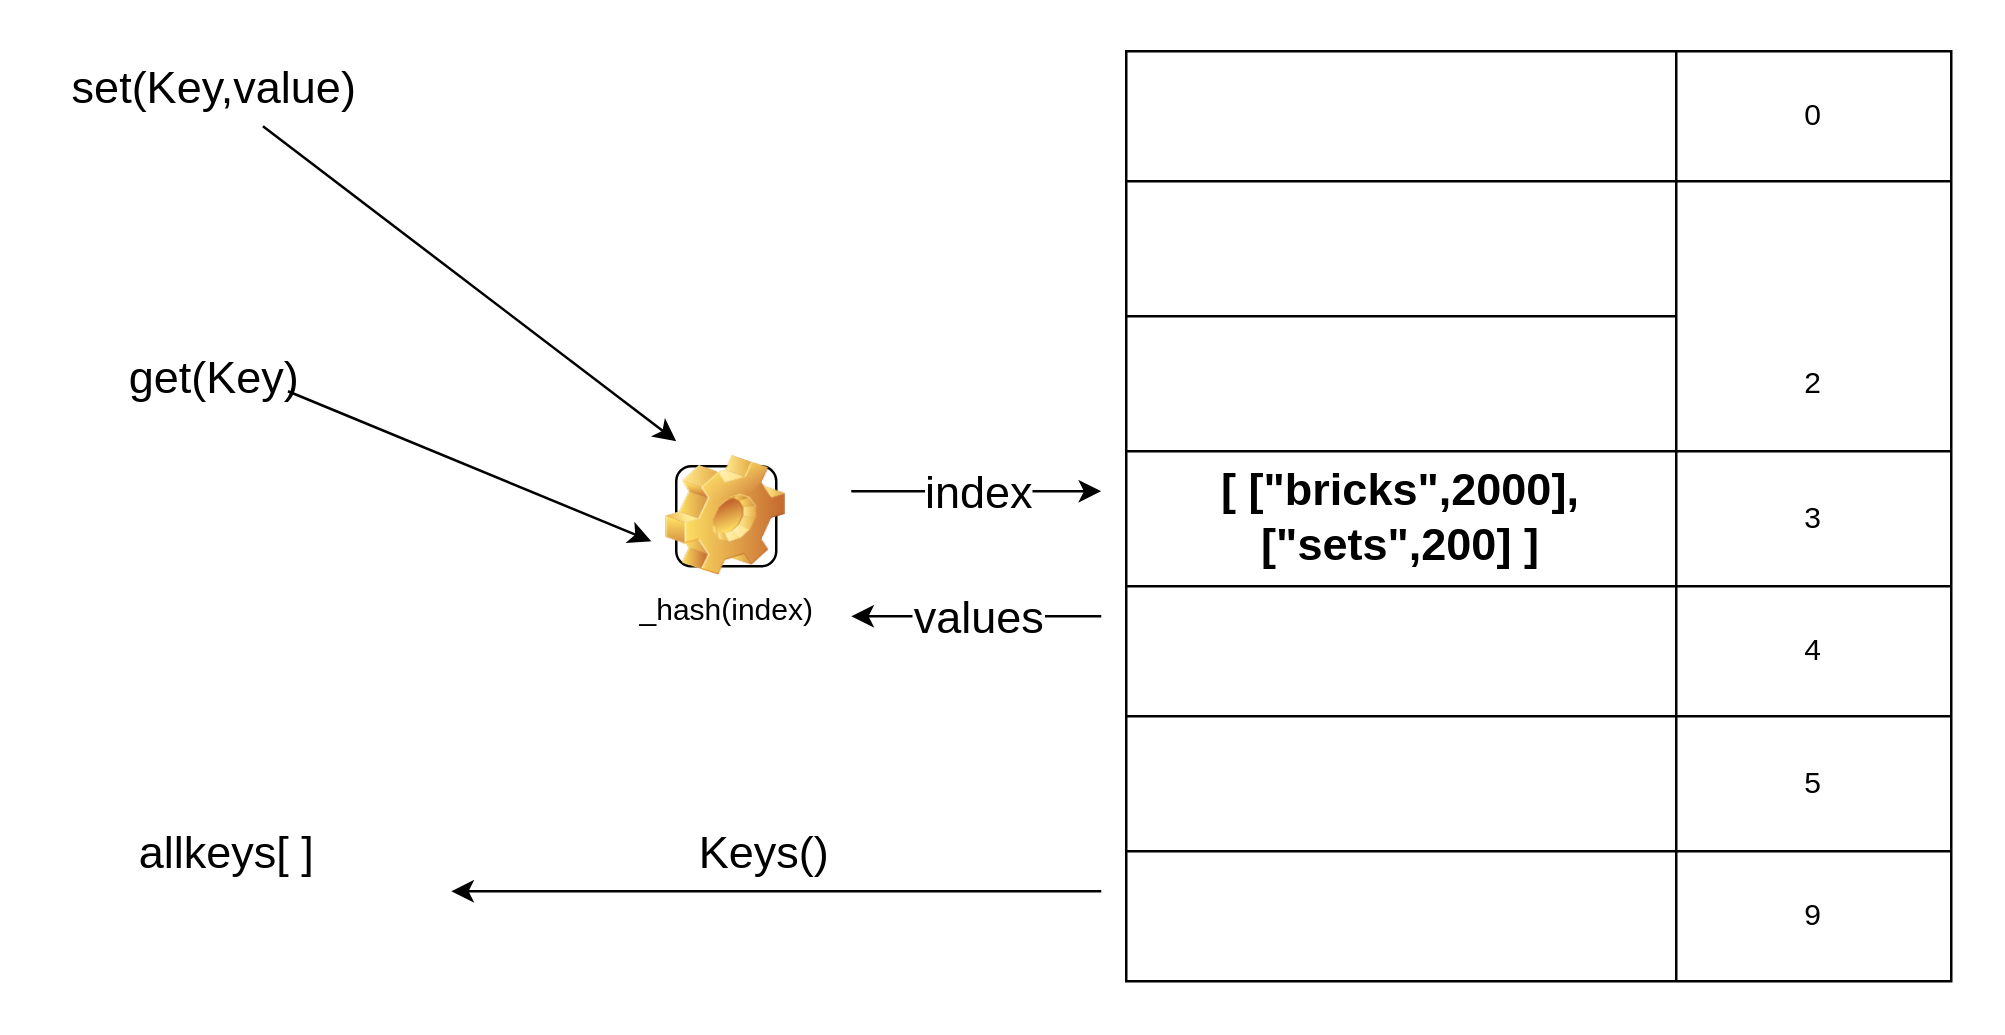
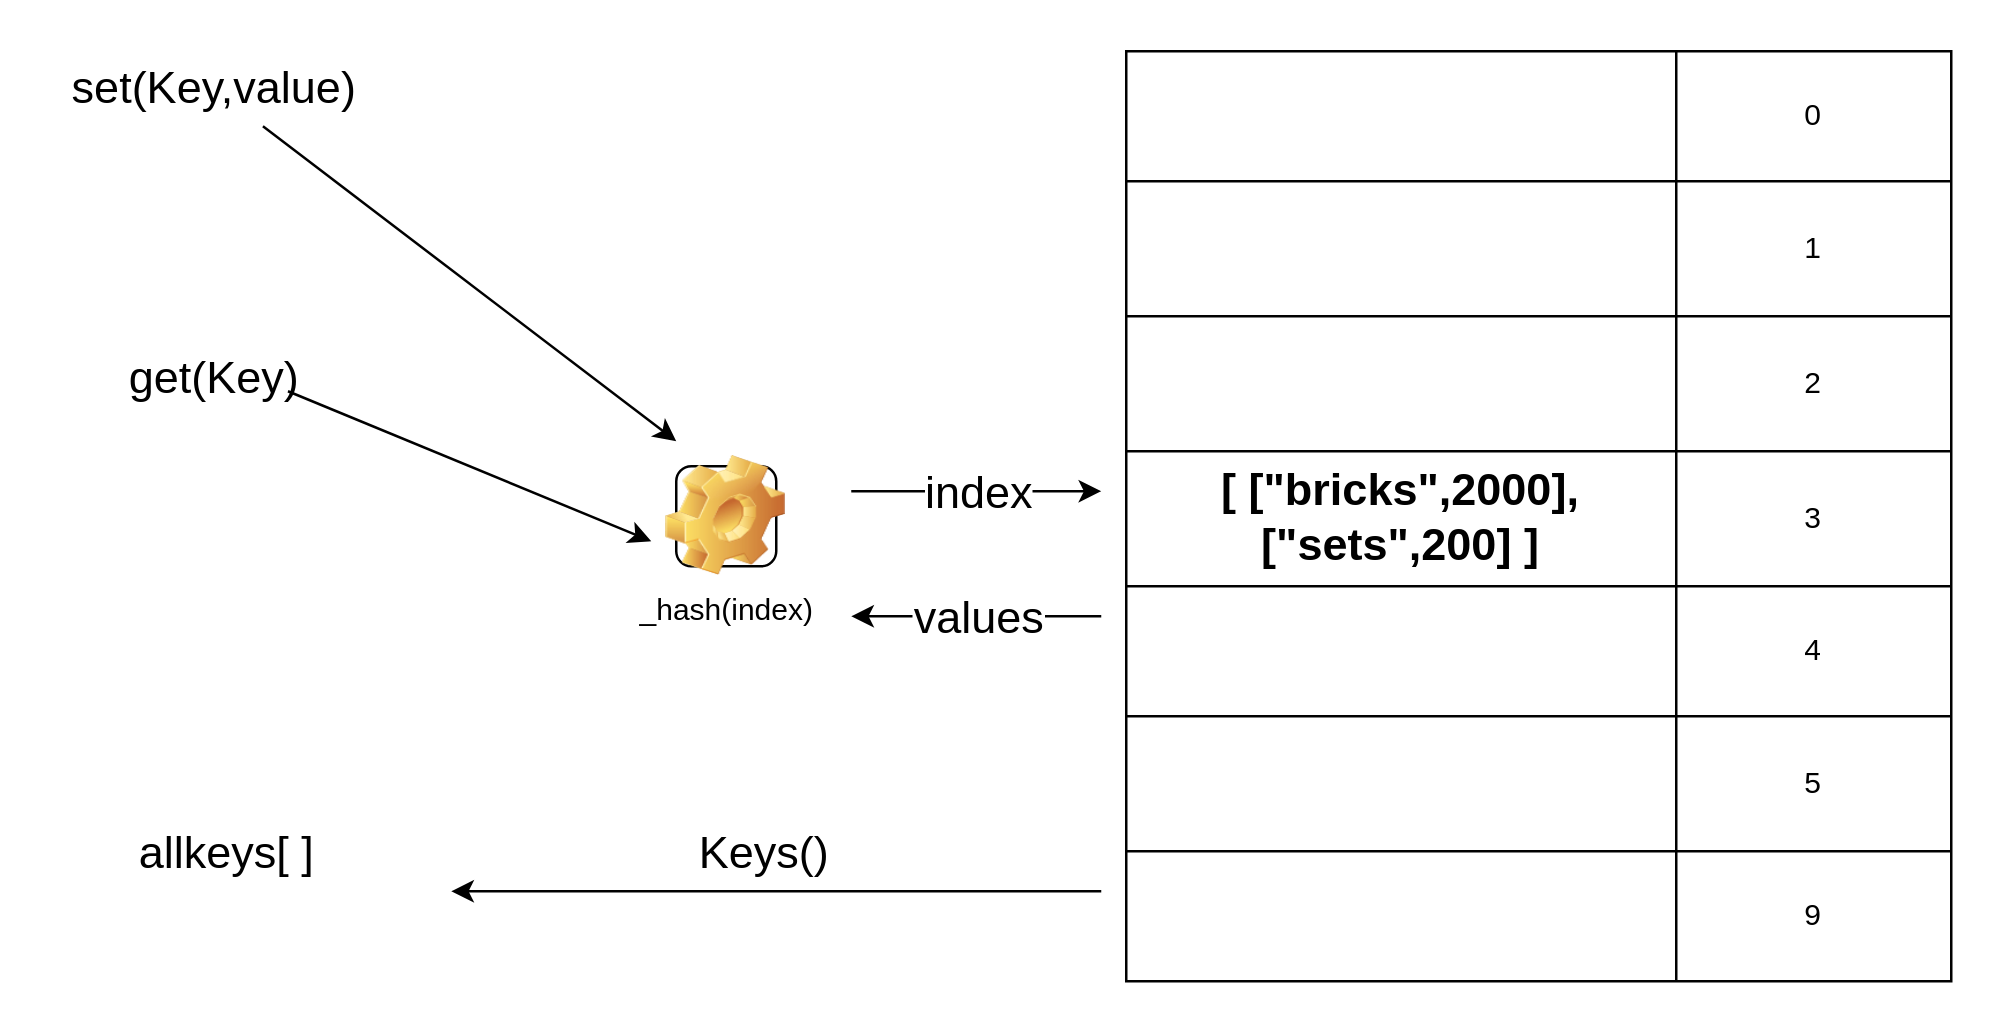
none -> (1814, 249)
